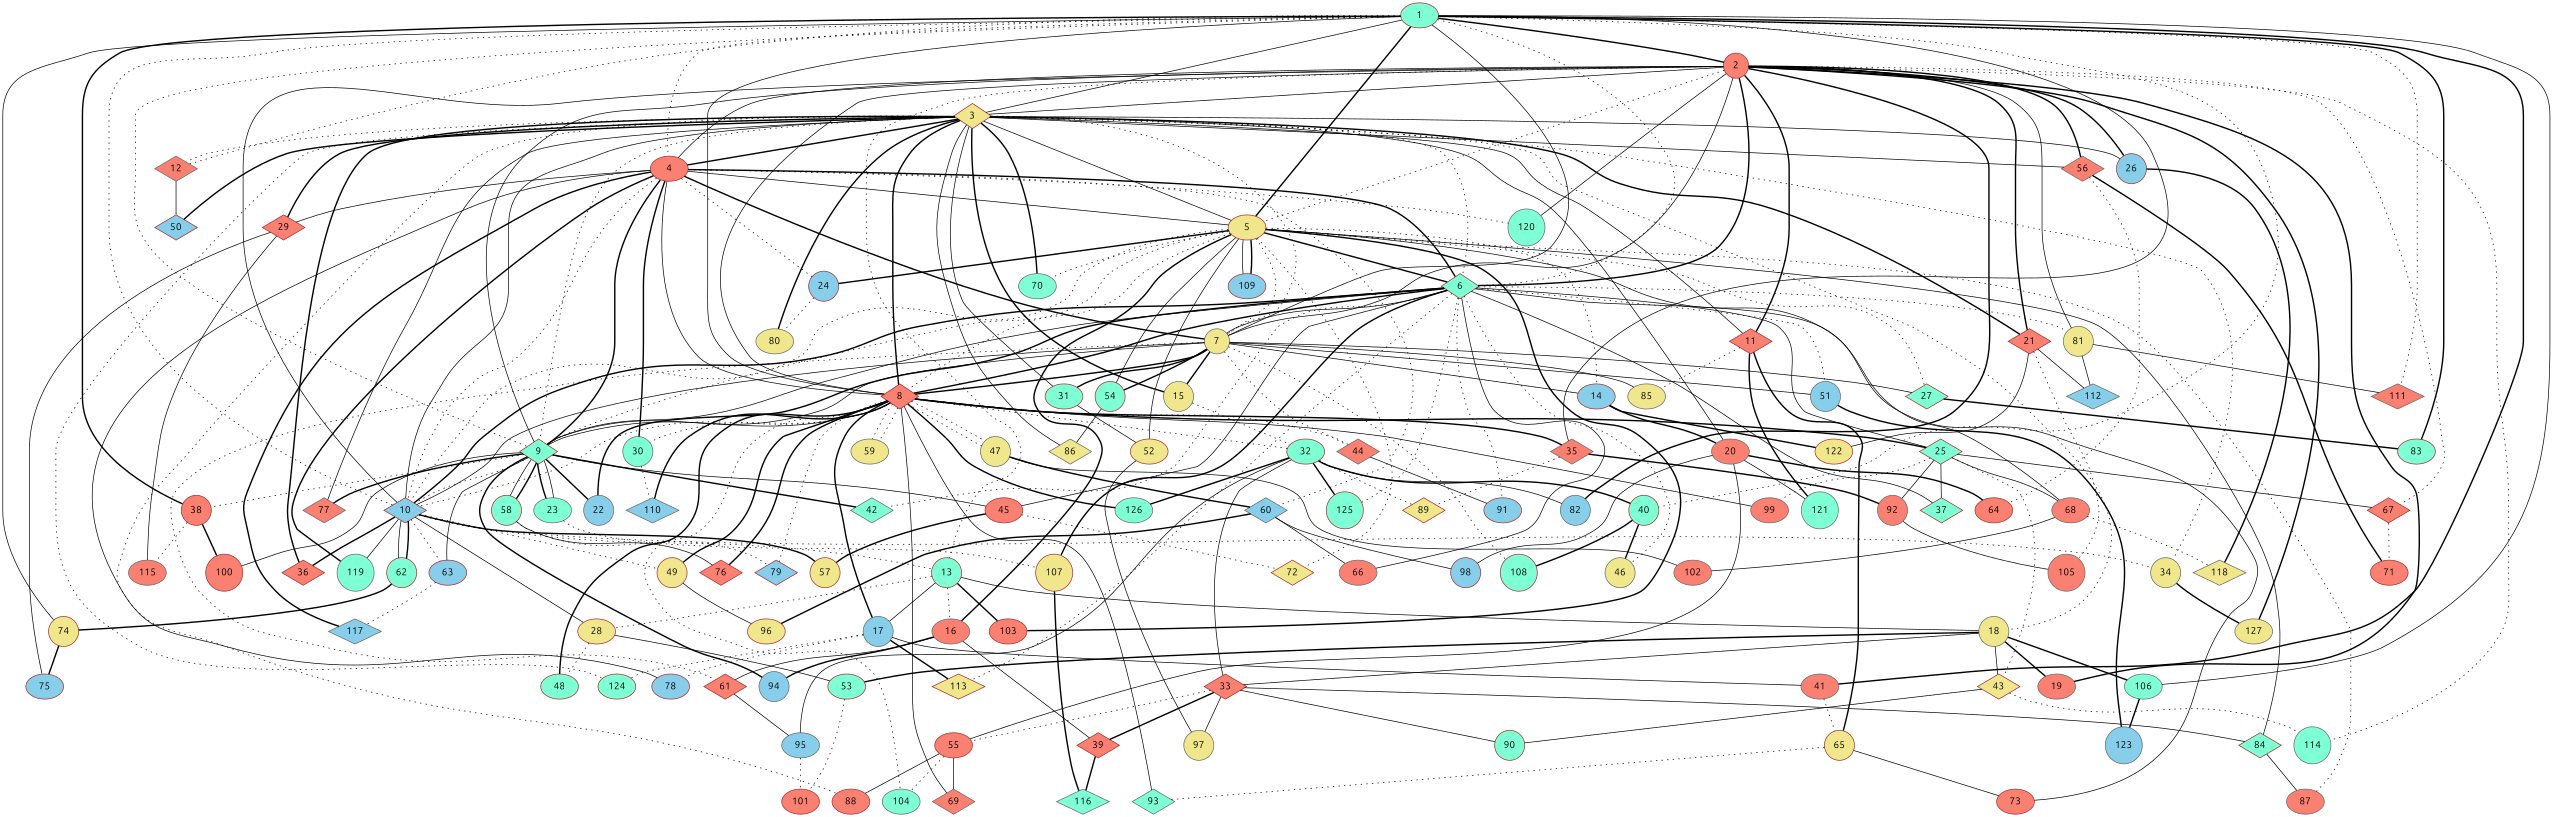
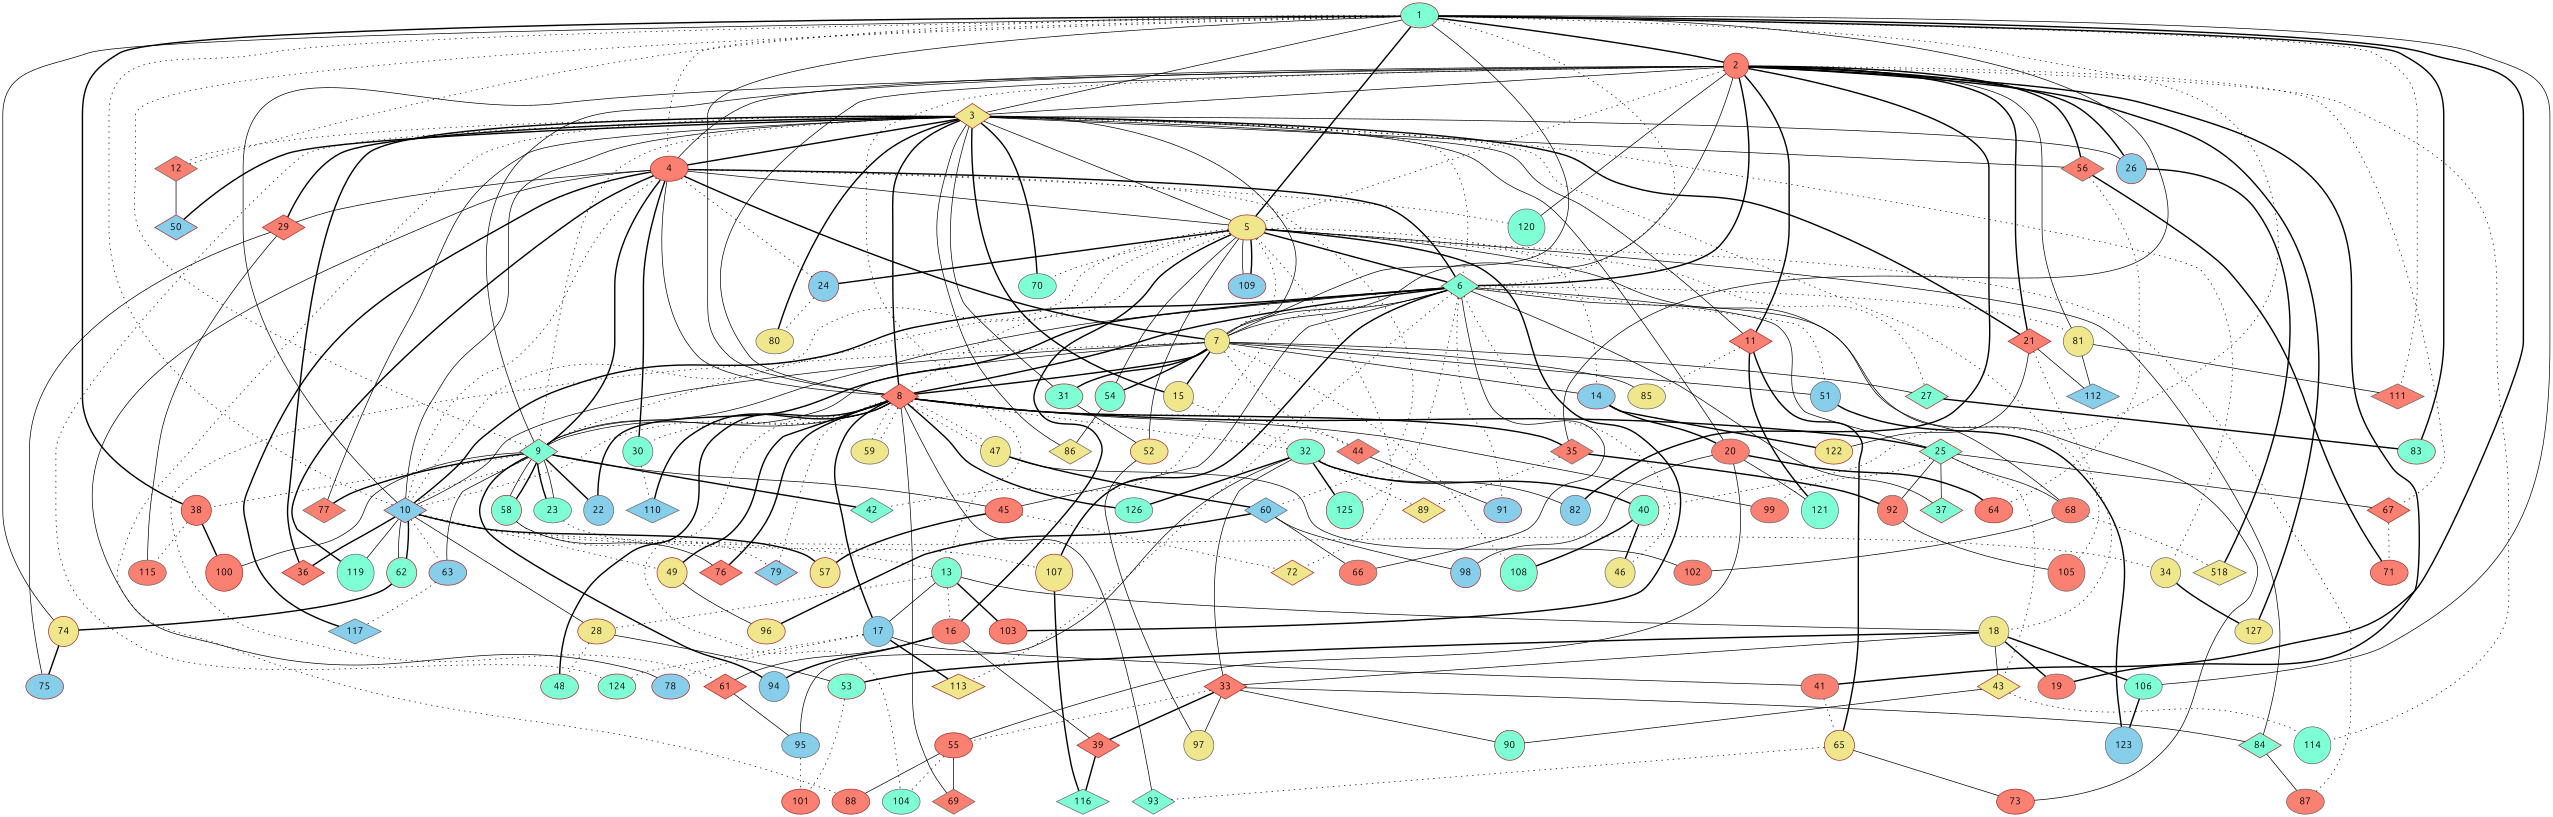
(1219, 166) -> (1219, 166)
(2219, 573) -> (2219, 573)
